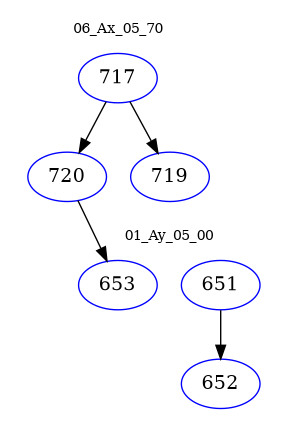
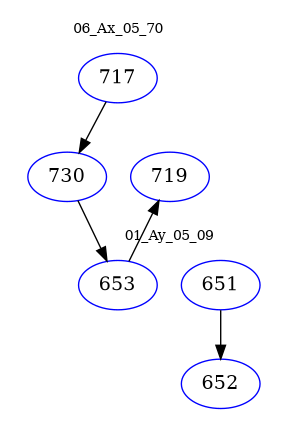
(141, 121) -> (141, 237)
(67, 177) -> (67, 177)
(169, 236) -> (169, 236)
